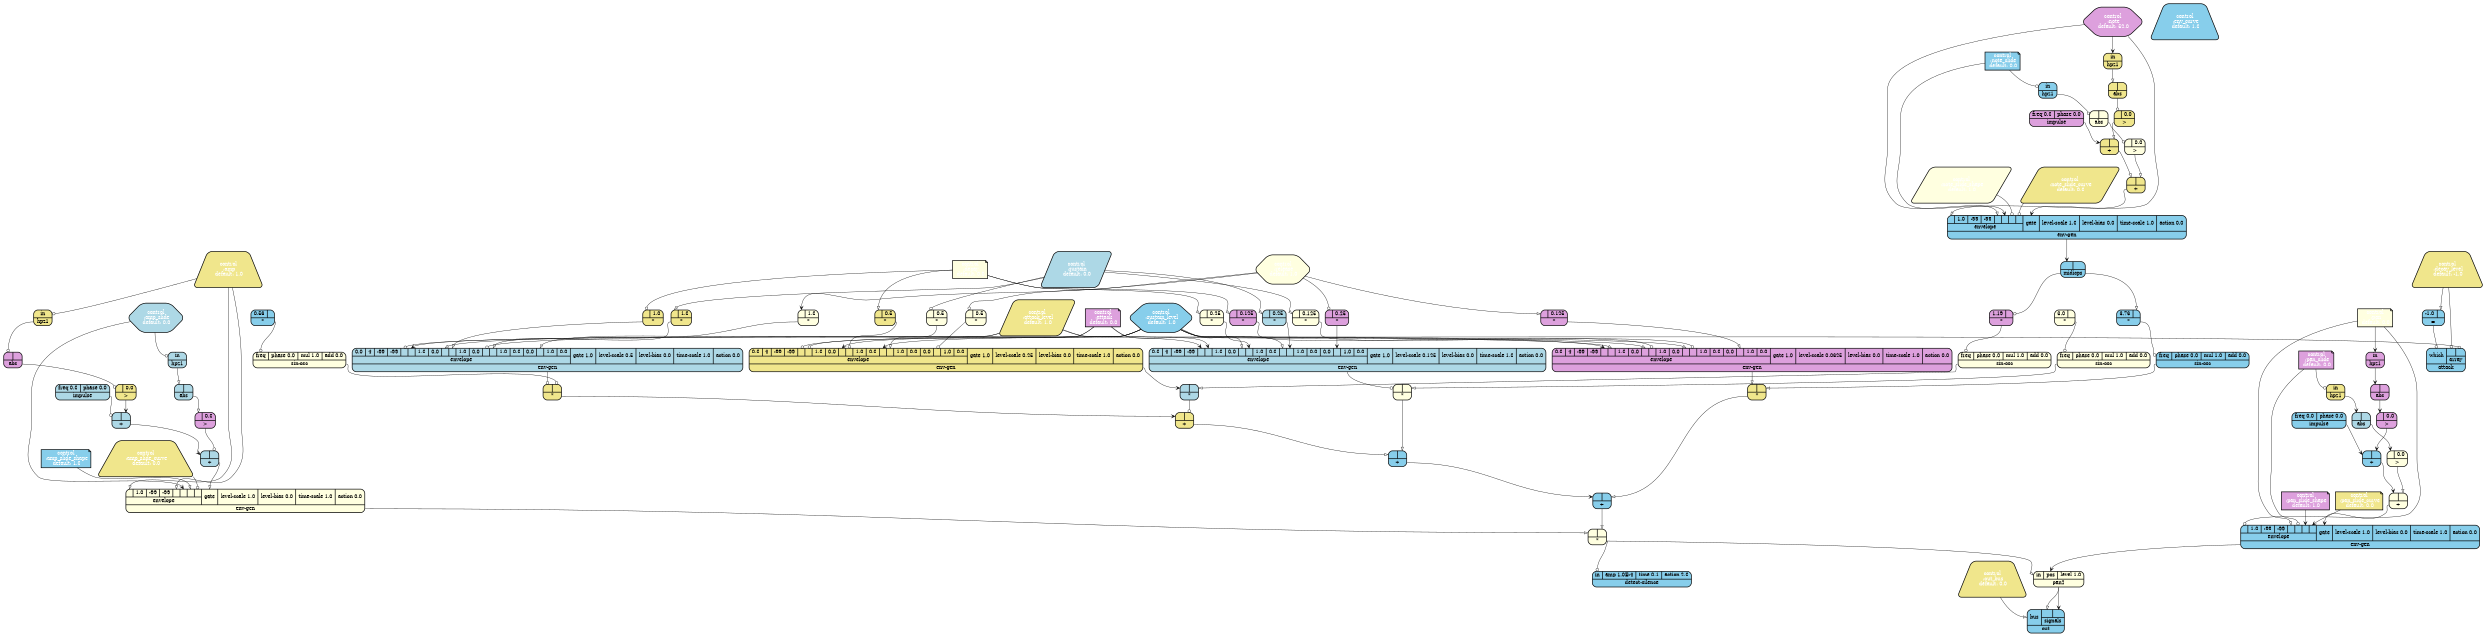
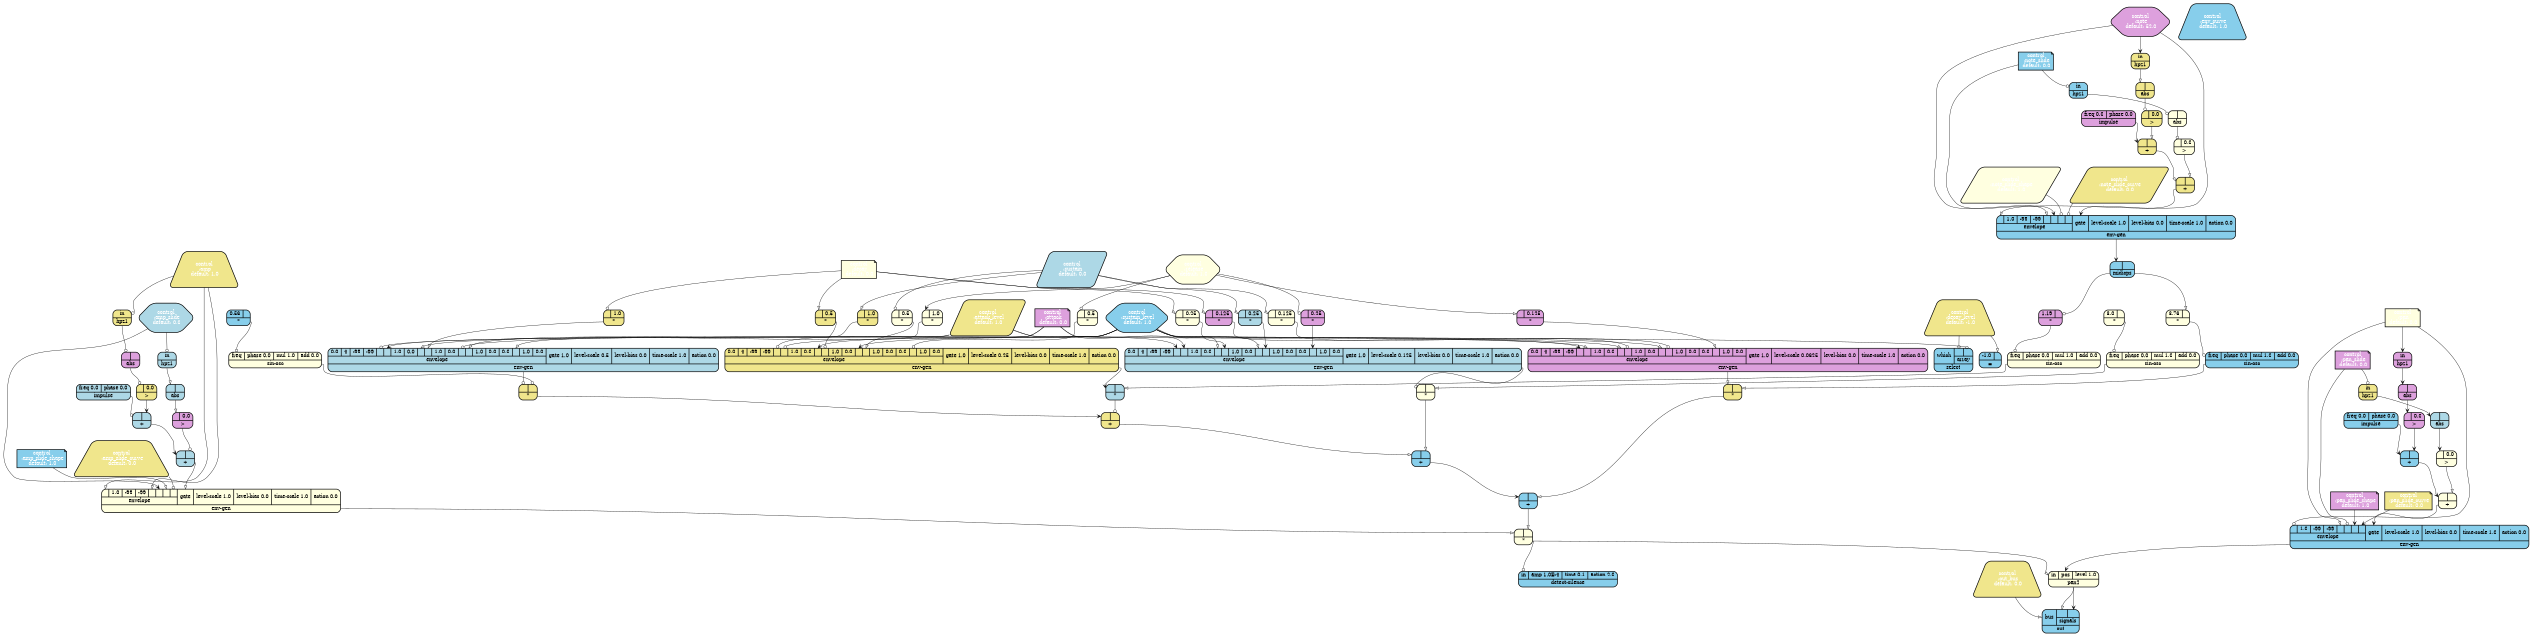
(2128, 318) -> (2178, 318)
(2435, 336) -> none
(2446, 368) -> (1953, 368)
